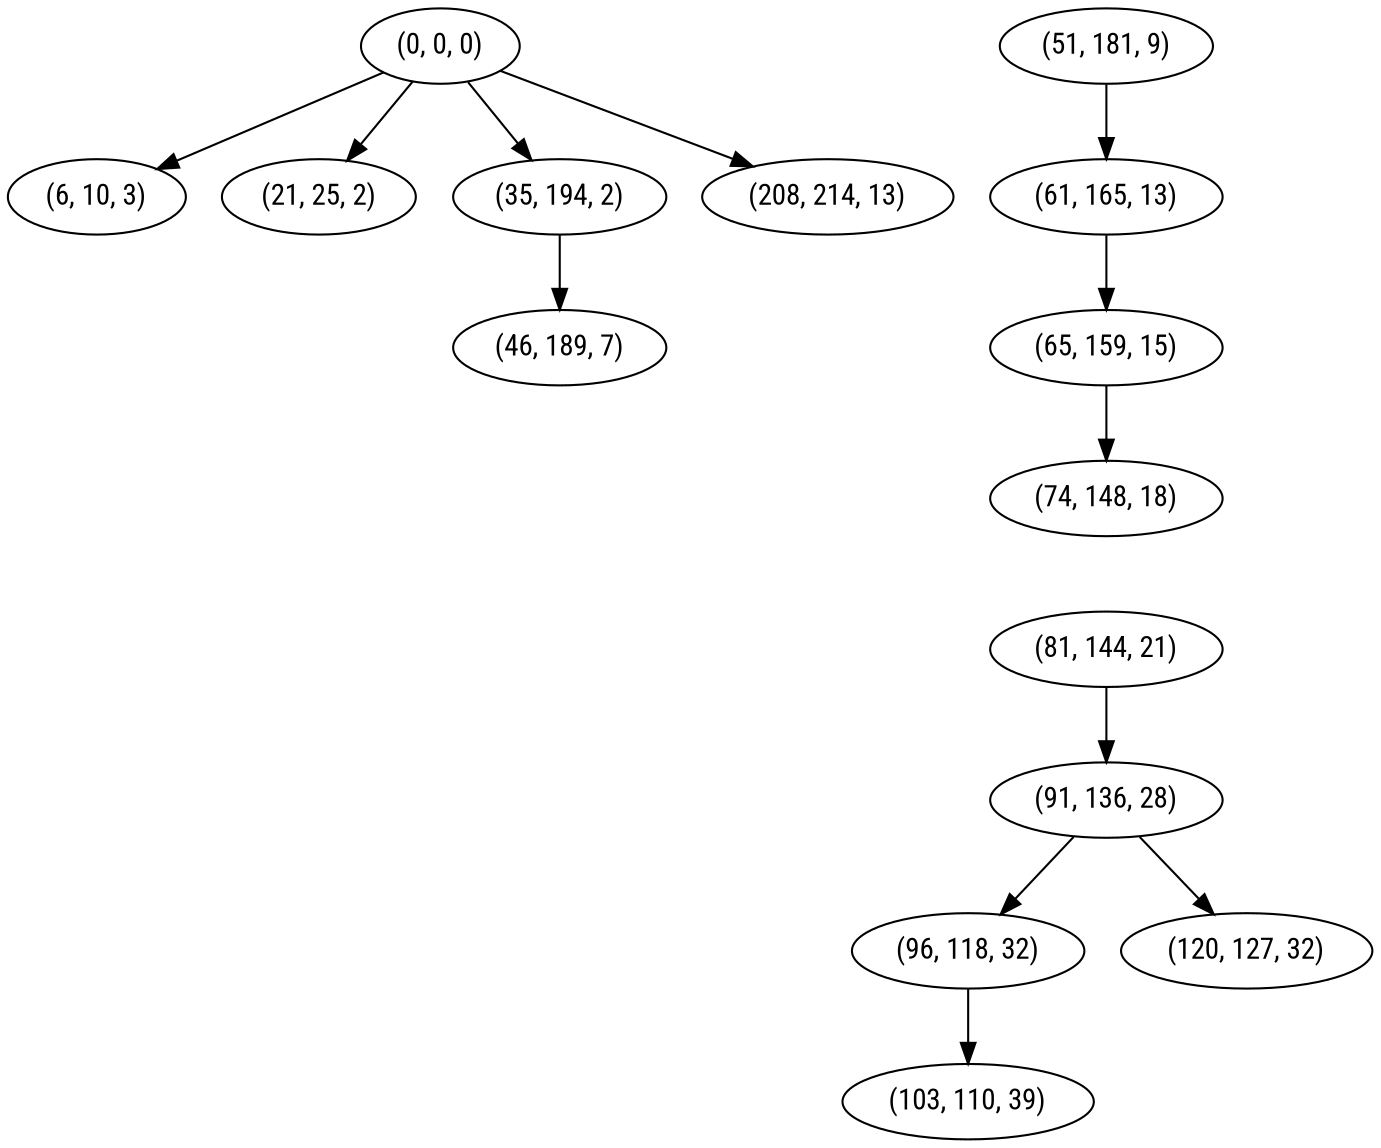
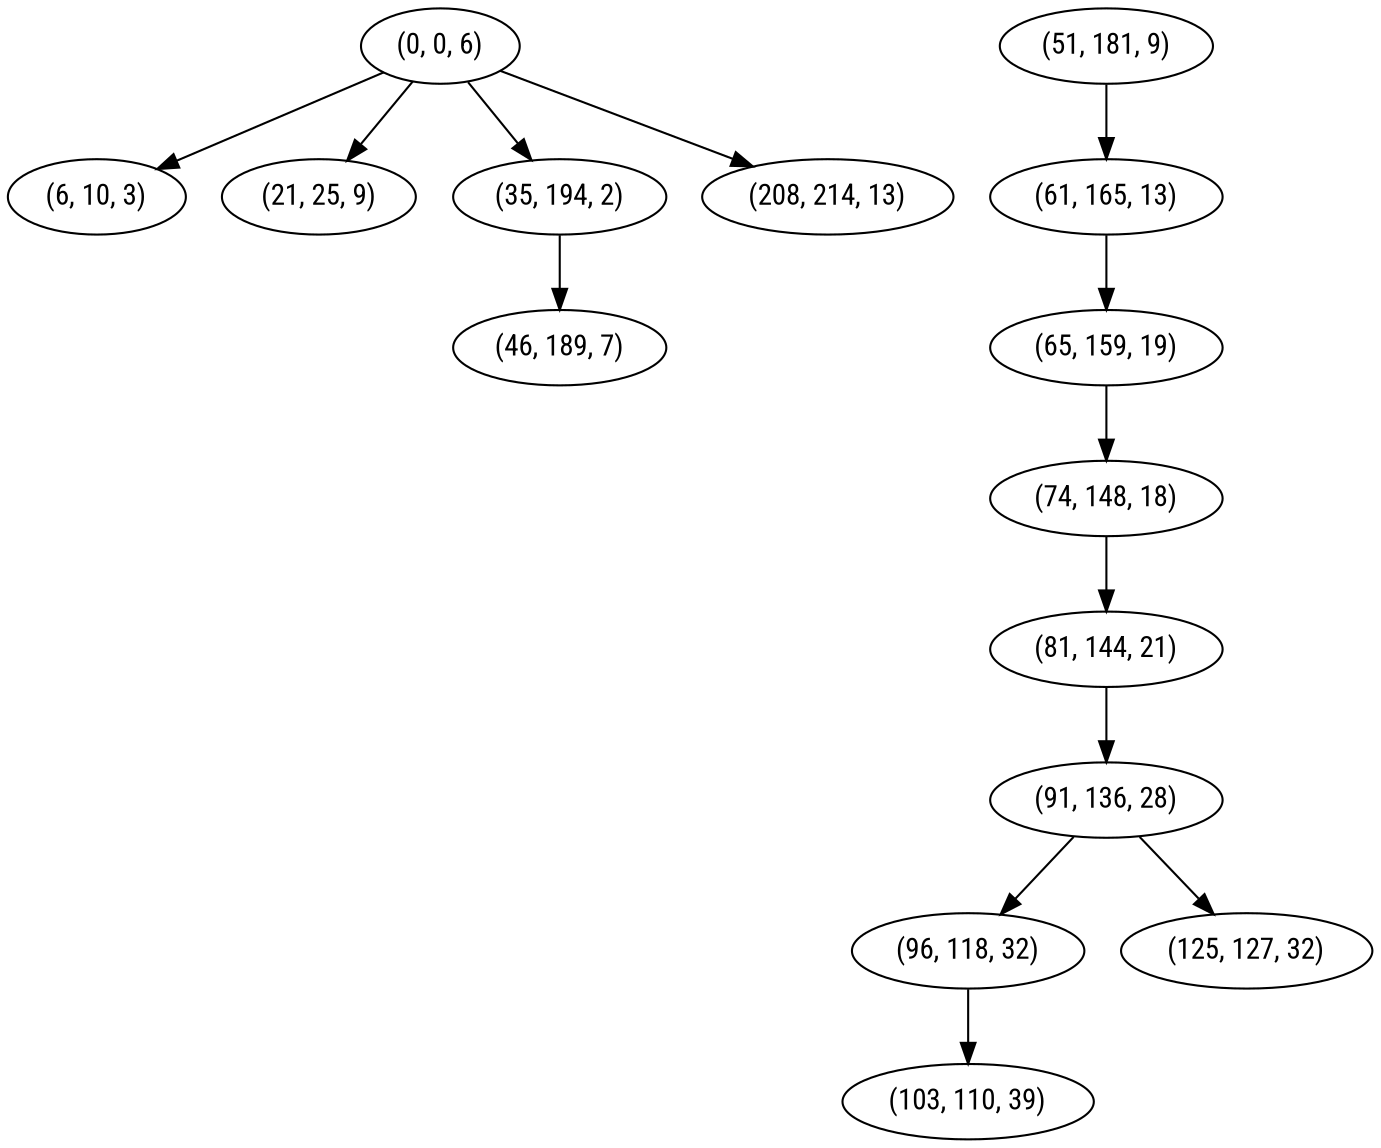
(440, 46) -> (440, 46)
(319, 197) -> (319, 197)
(1106, 348) -> (1106, 348)
none -> (1106, 564)
(1247, 951) -> (1247, 951)
